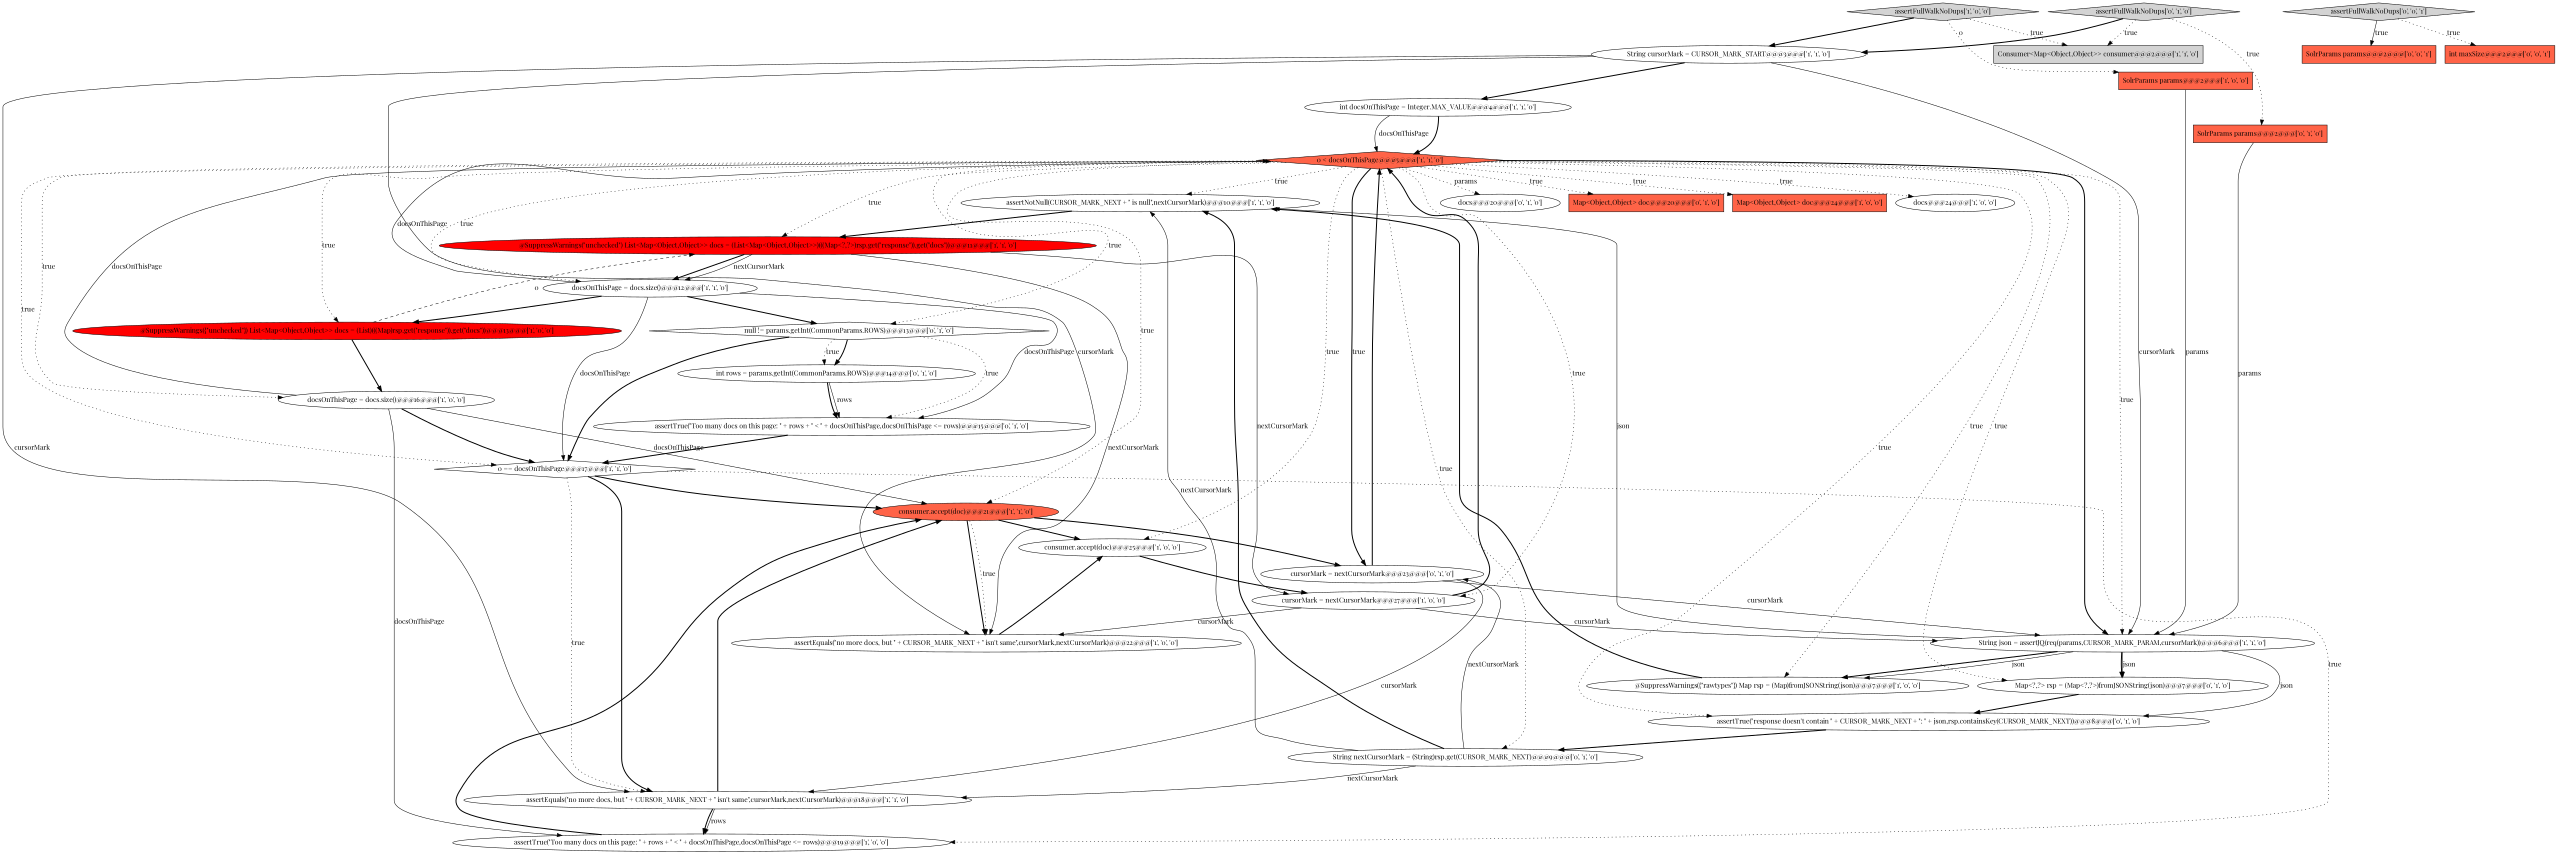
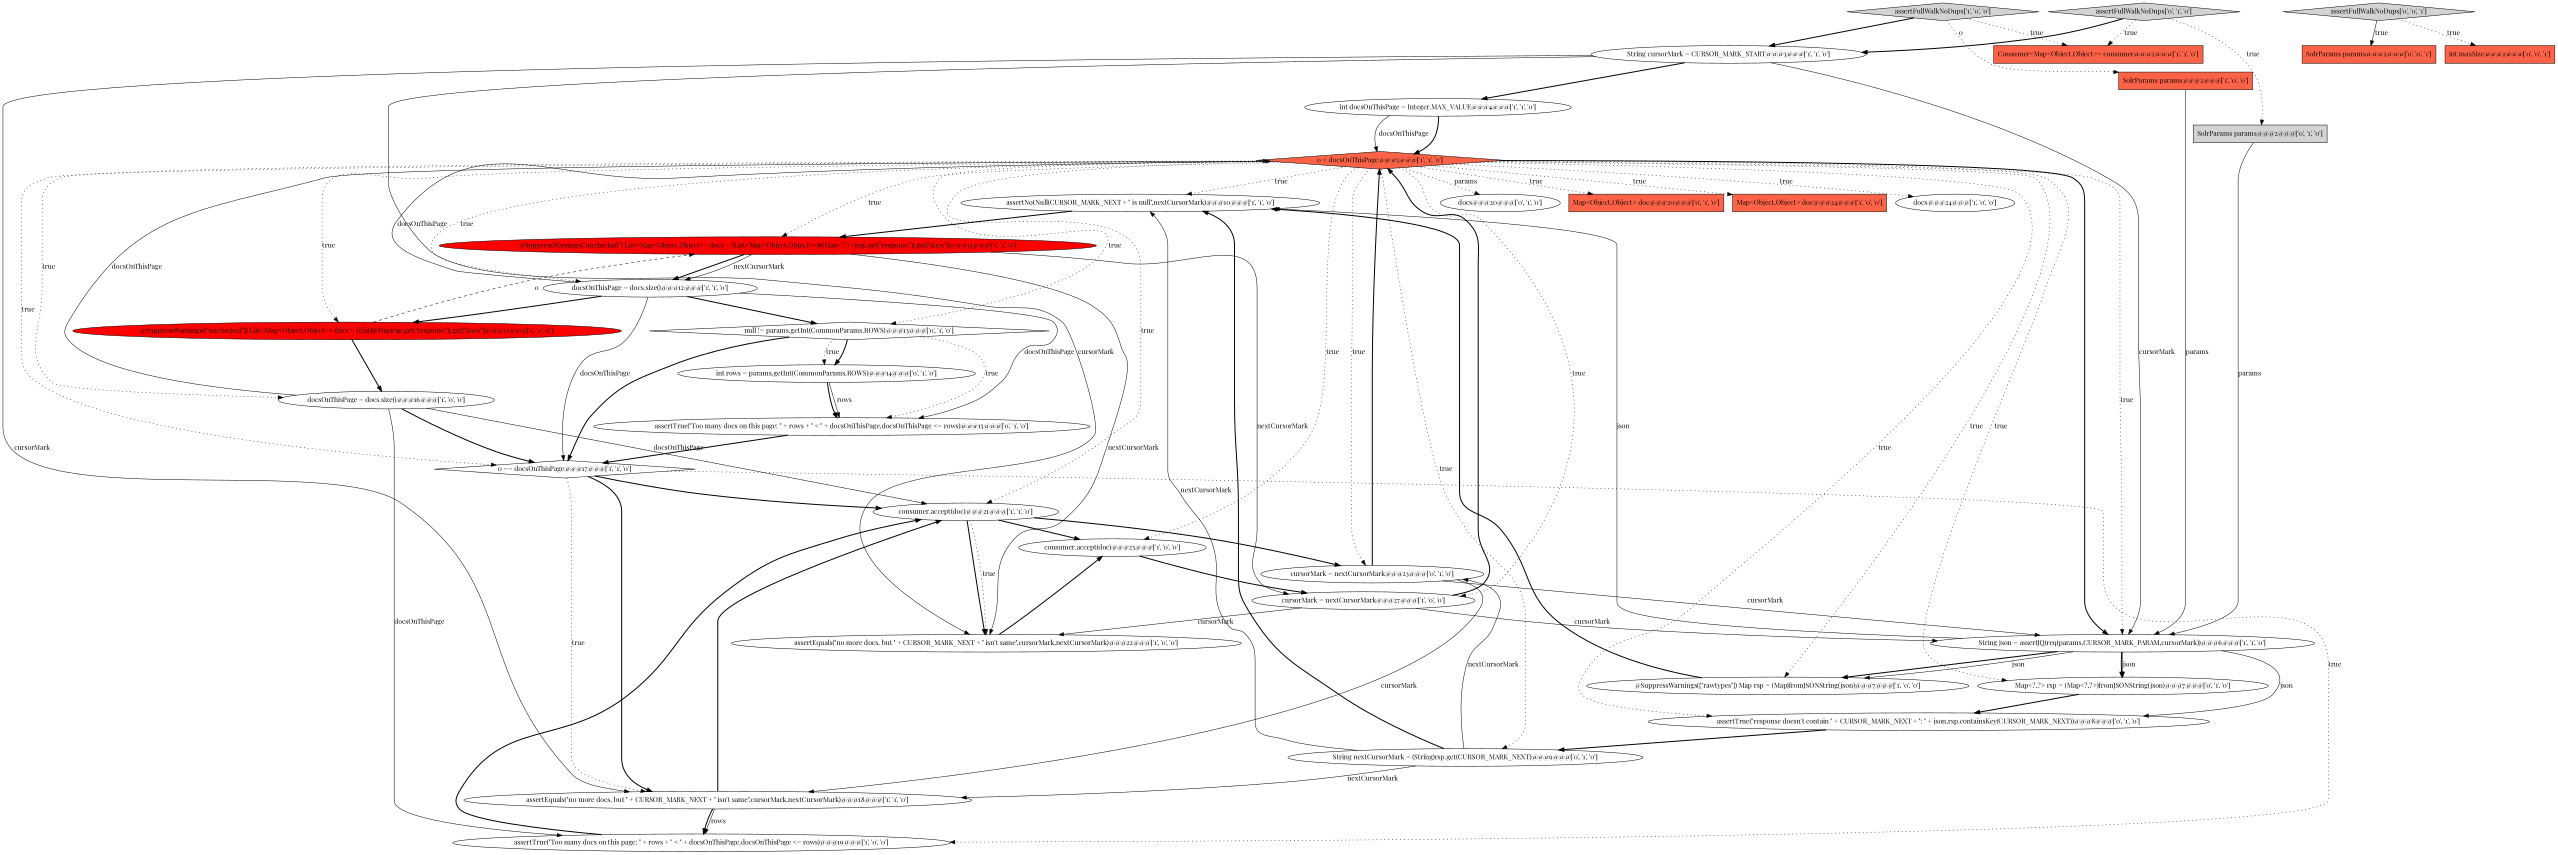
(2098, 54) -> (2098, 54)
(2260, 134) -> (2260, 134)
(1352, 363) -> (1352, 363)
(966, 512) -> (966, 512)
